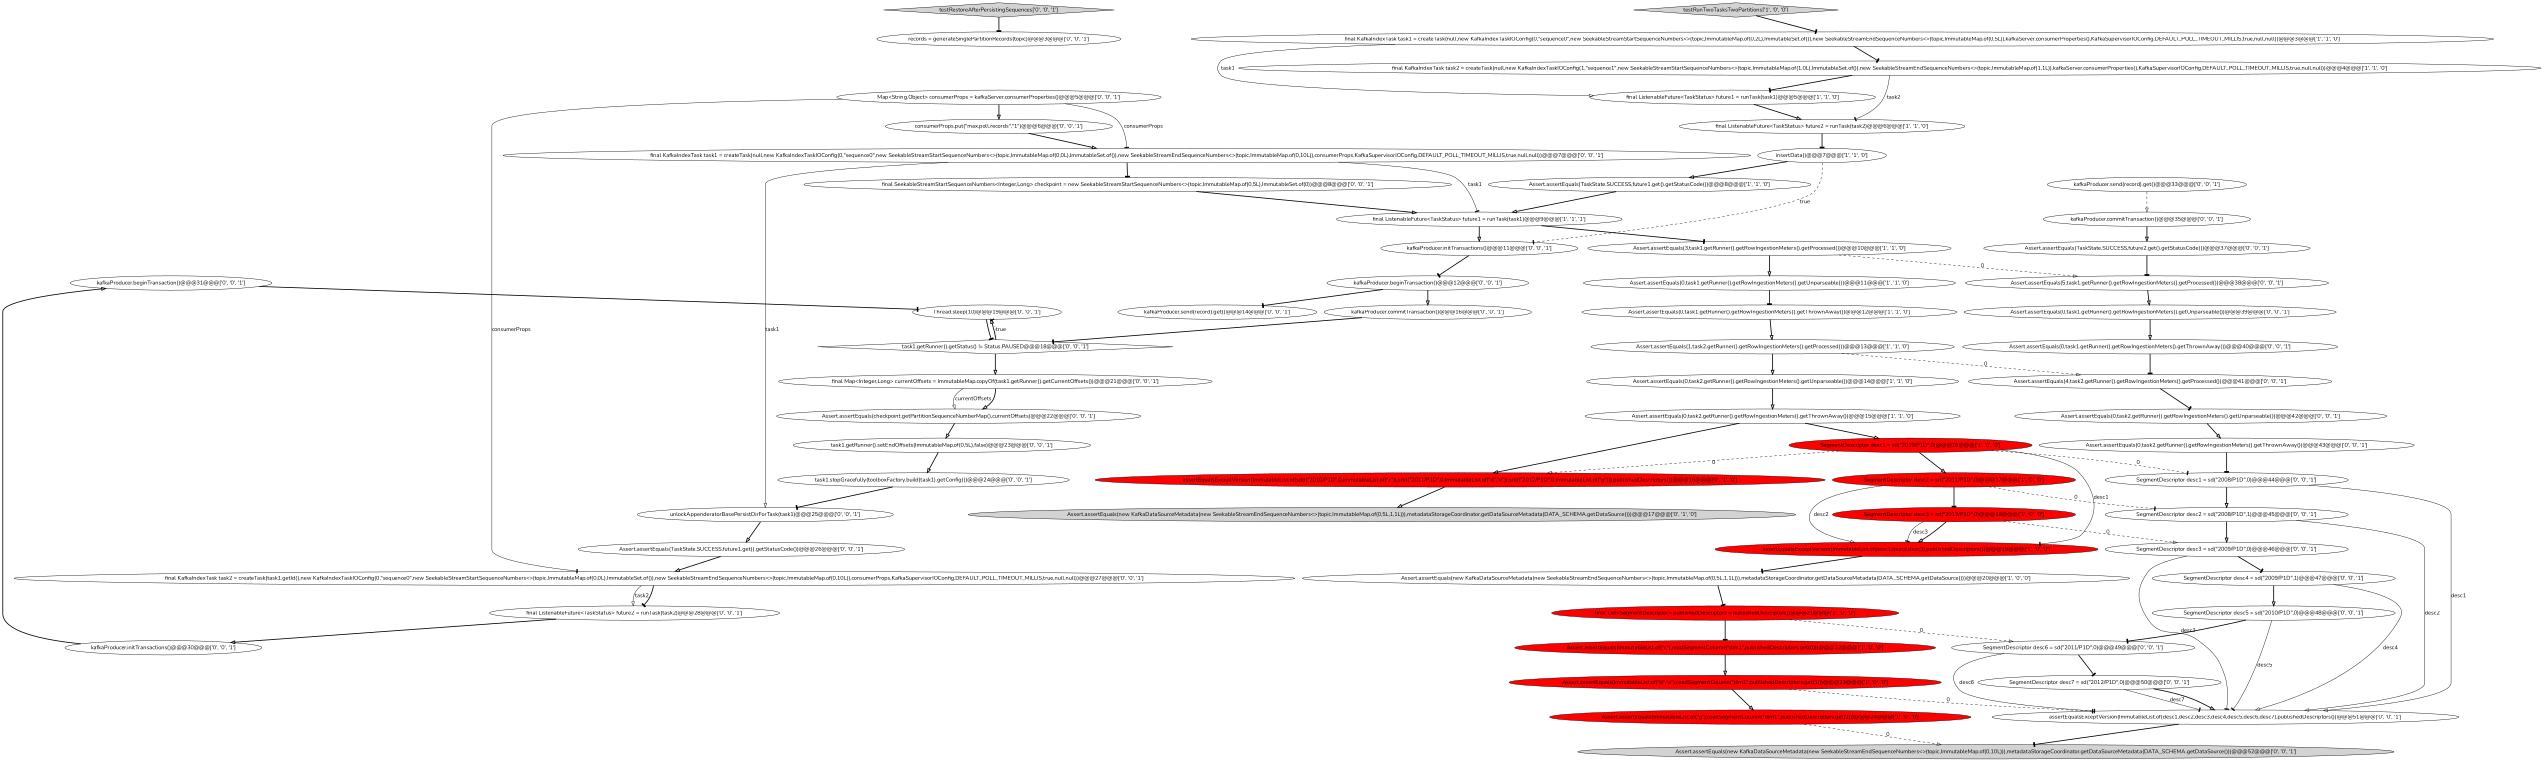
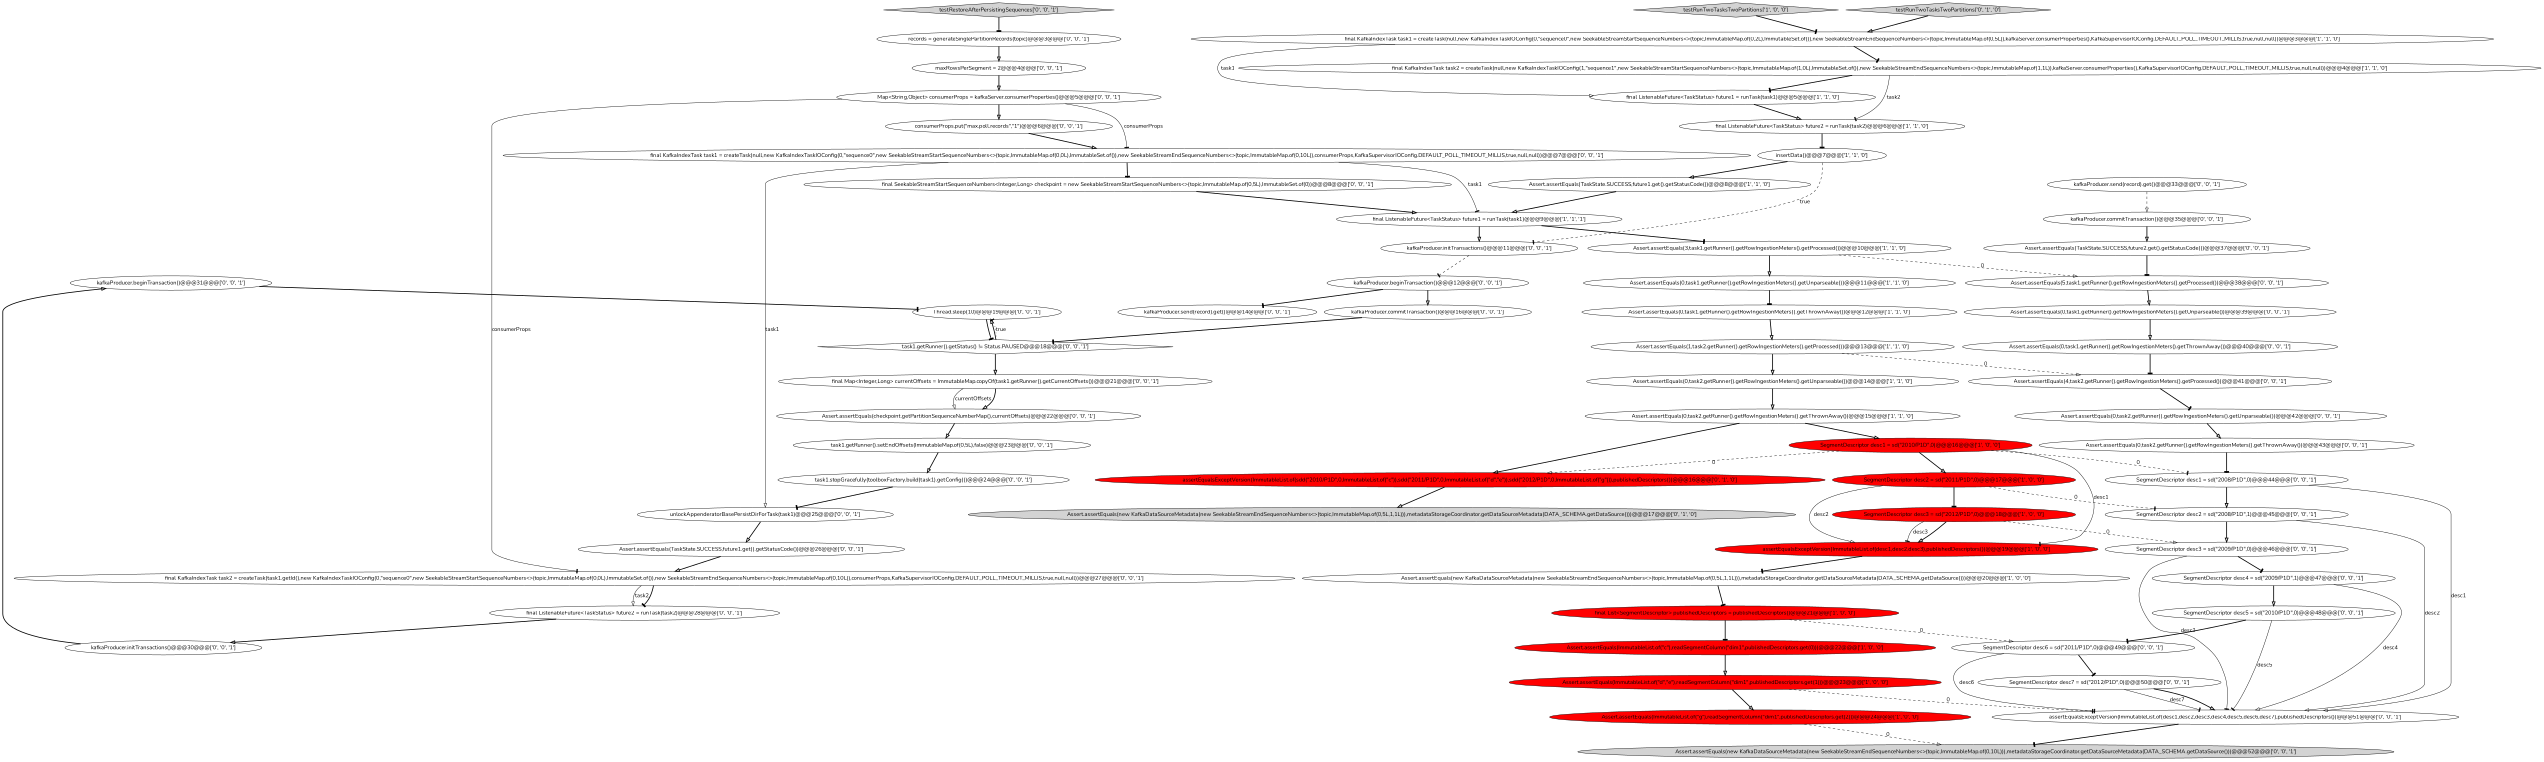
none -> (1948, 10)
none -> (999, 68)
(1454, 265) -> (1454, 265)
